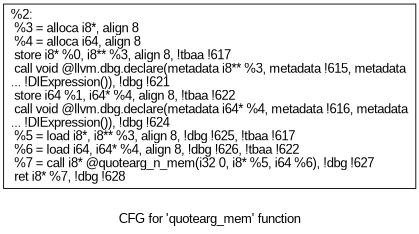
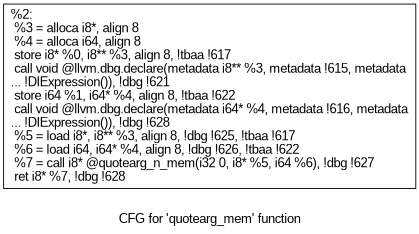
(90, 123) -> (90, 123)
